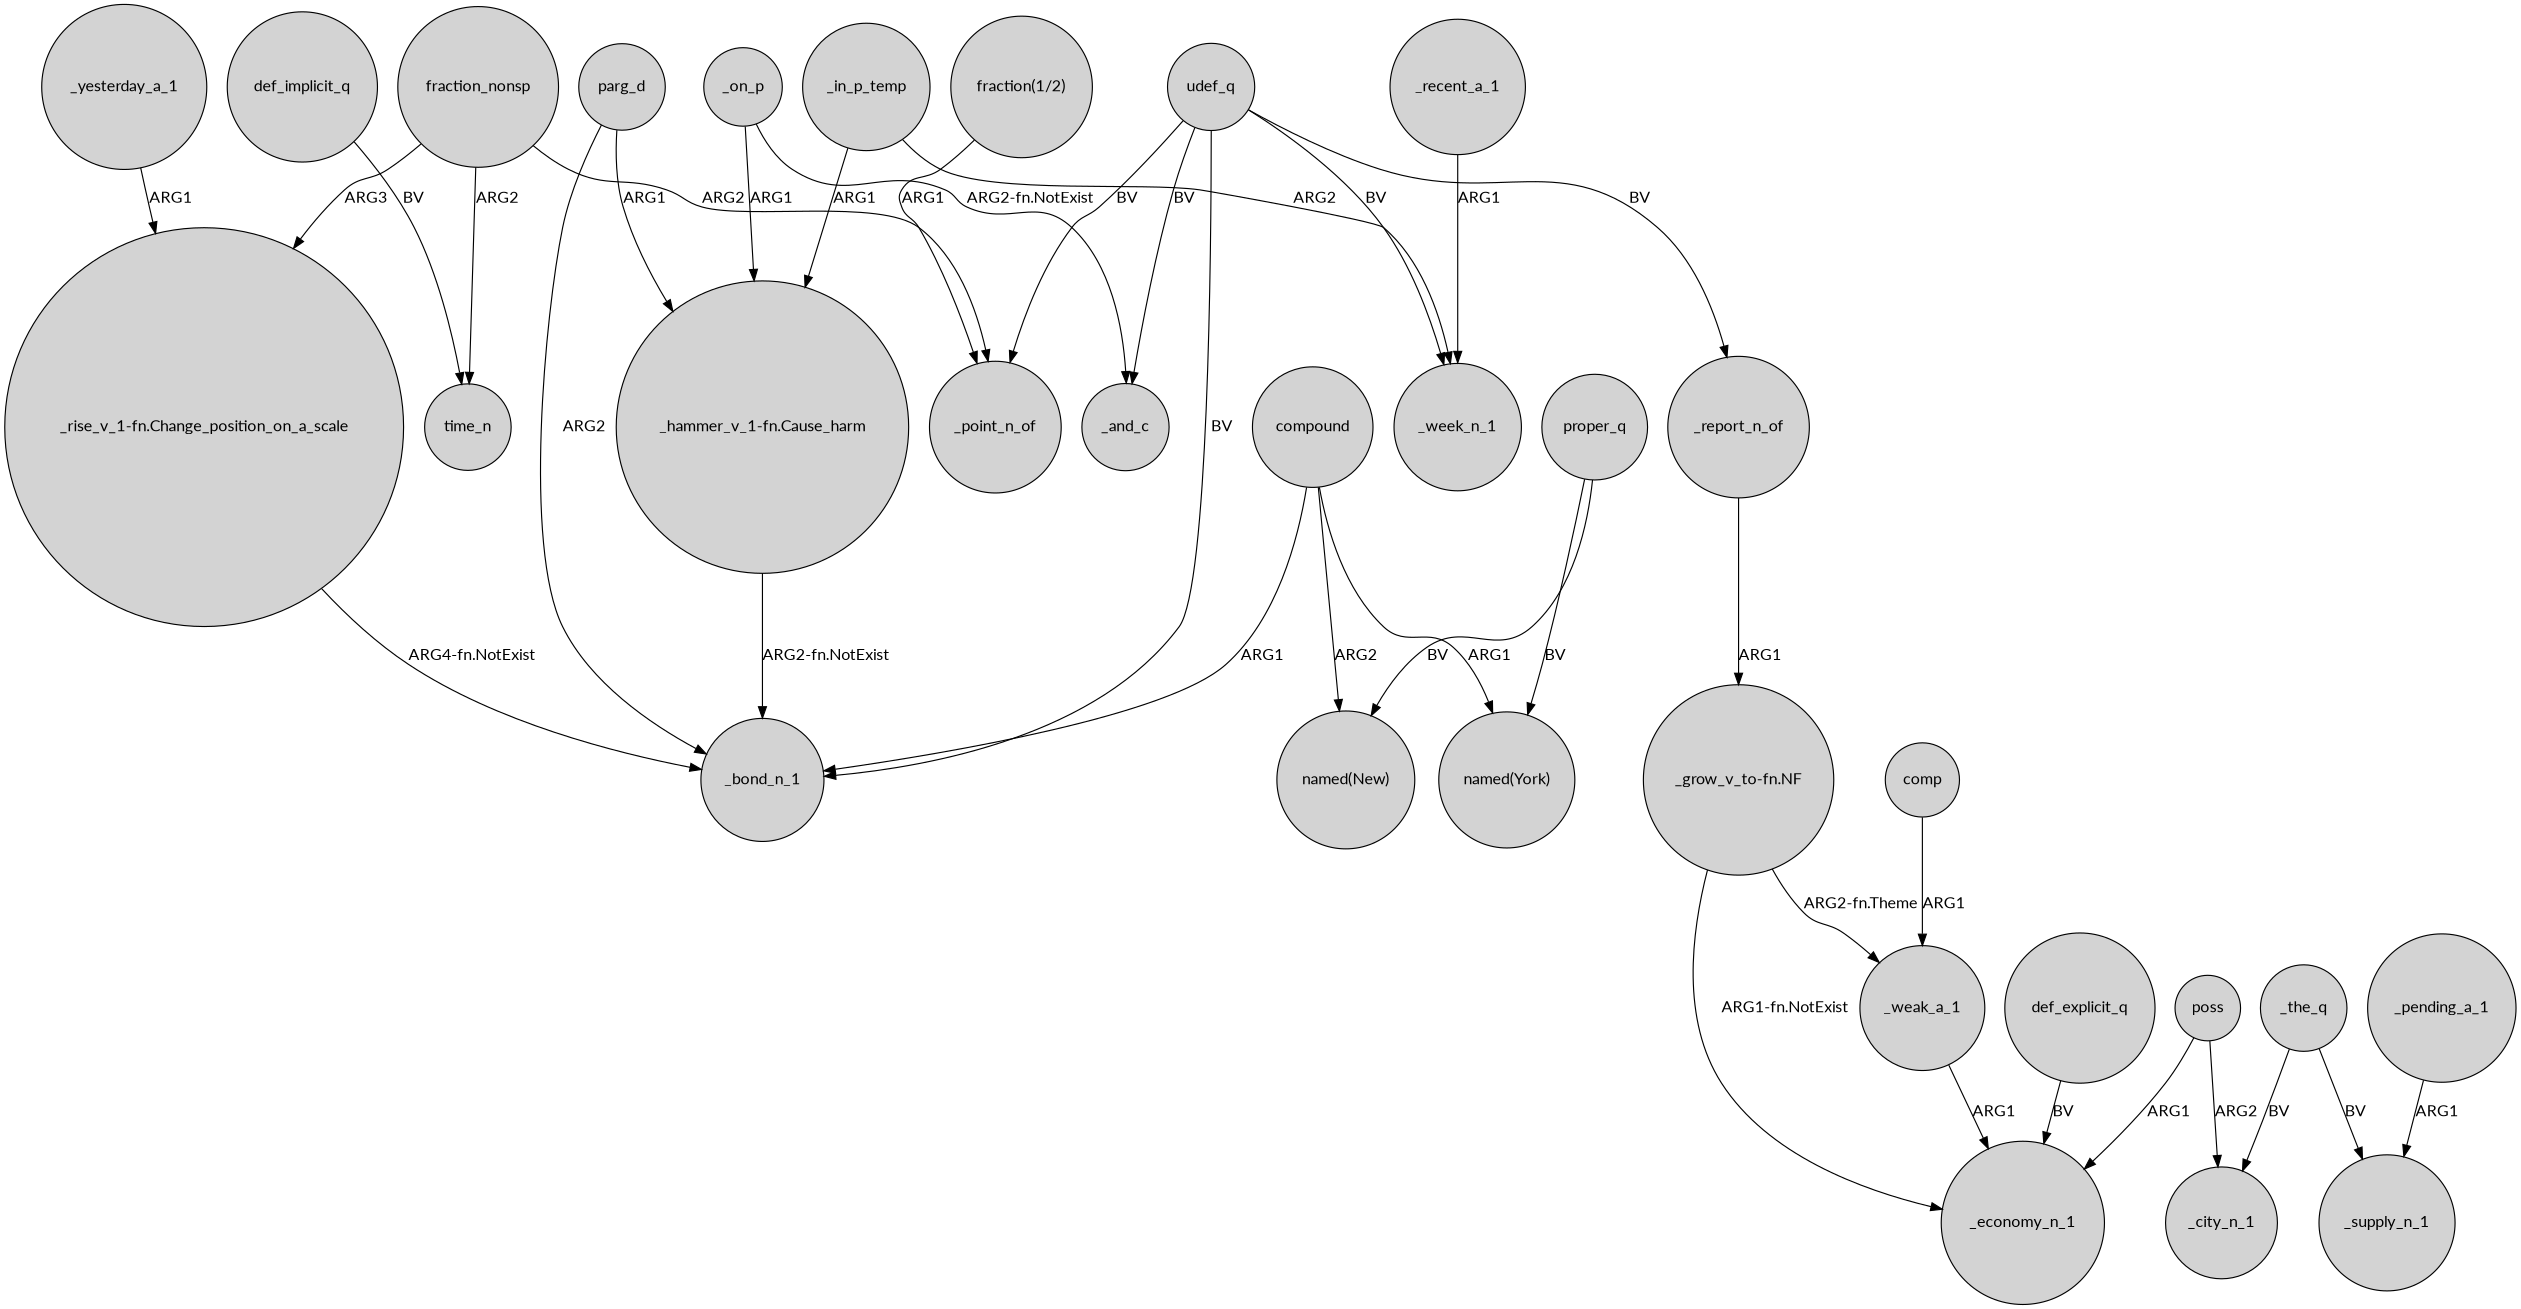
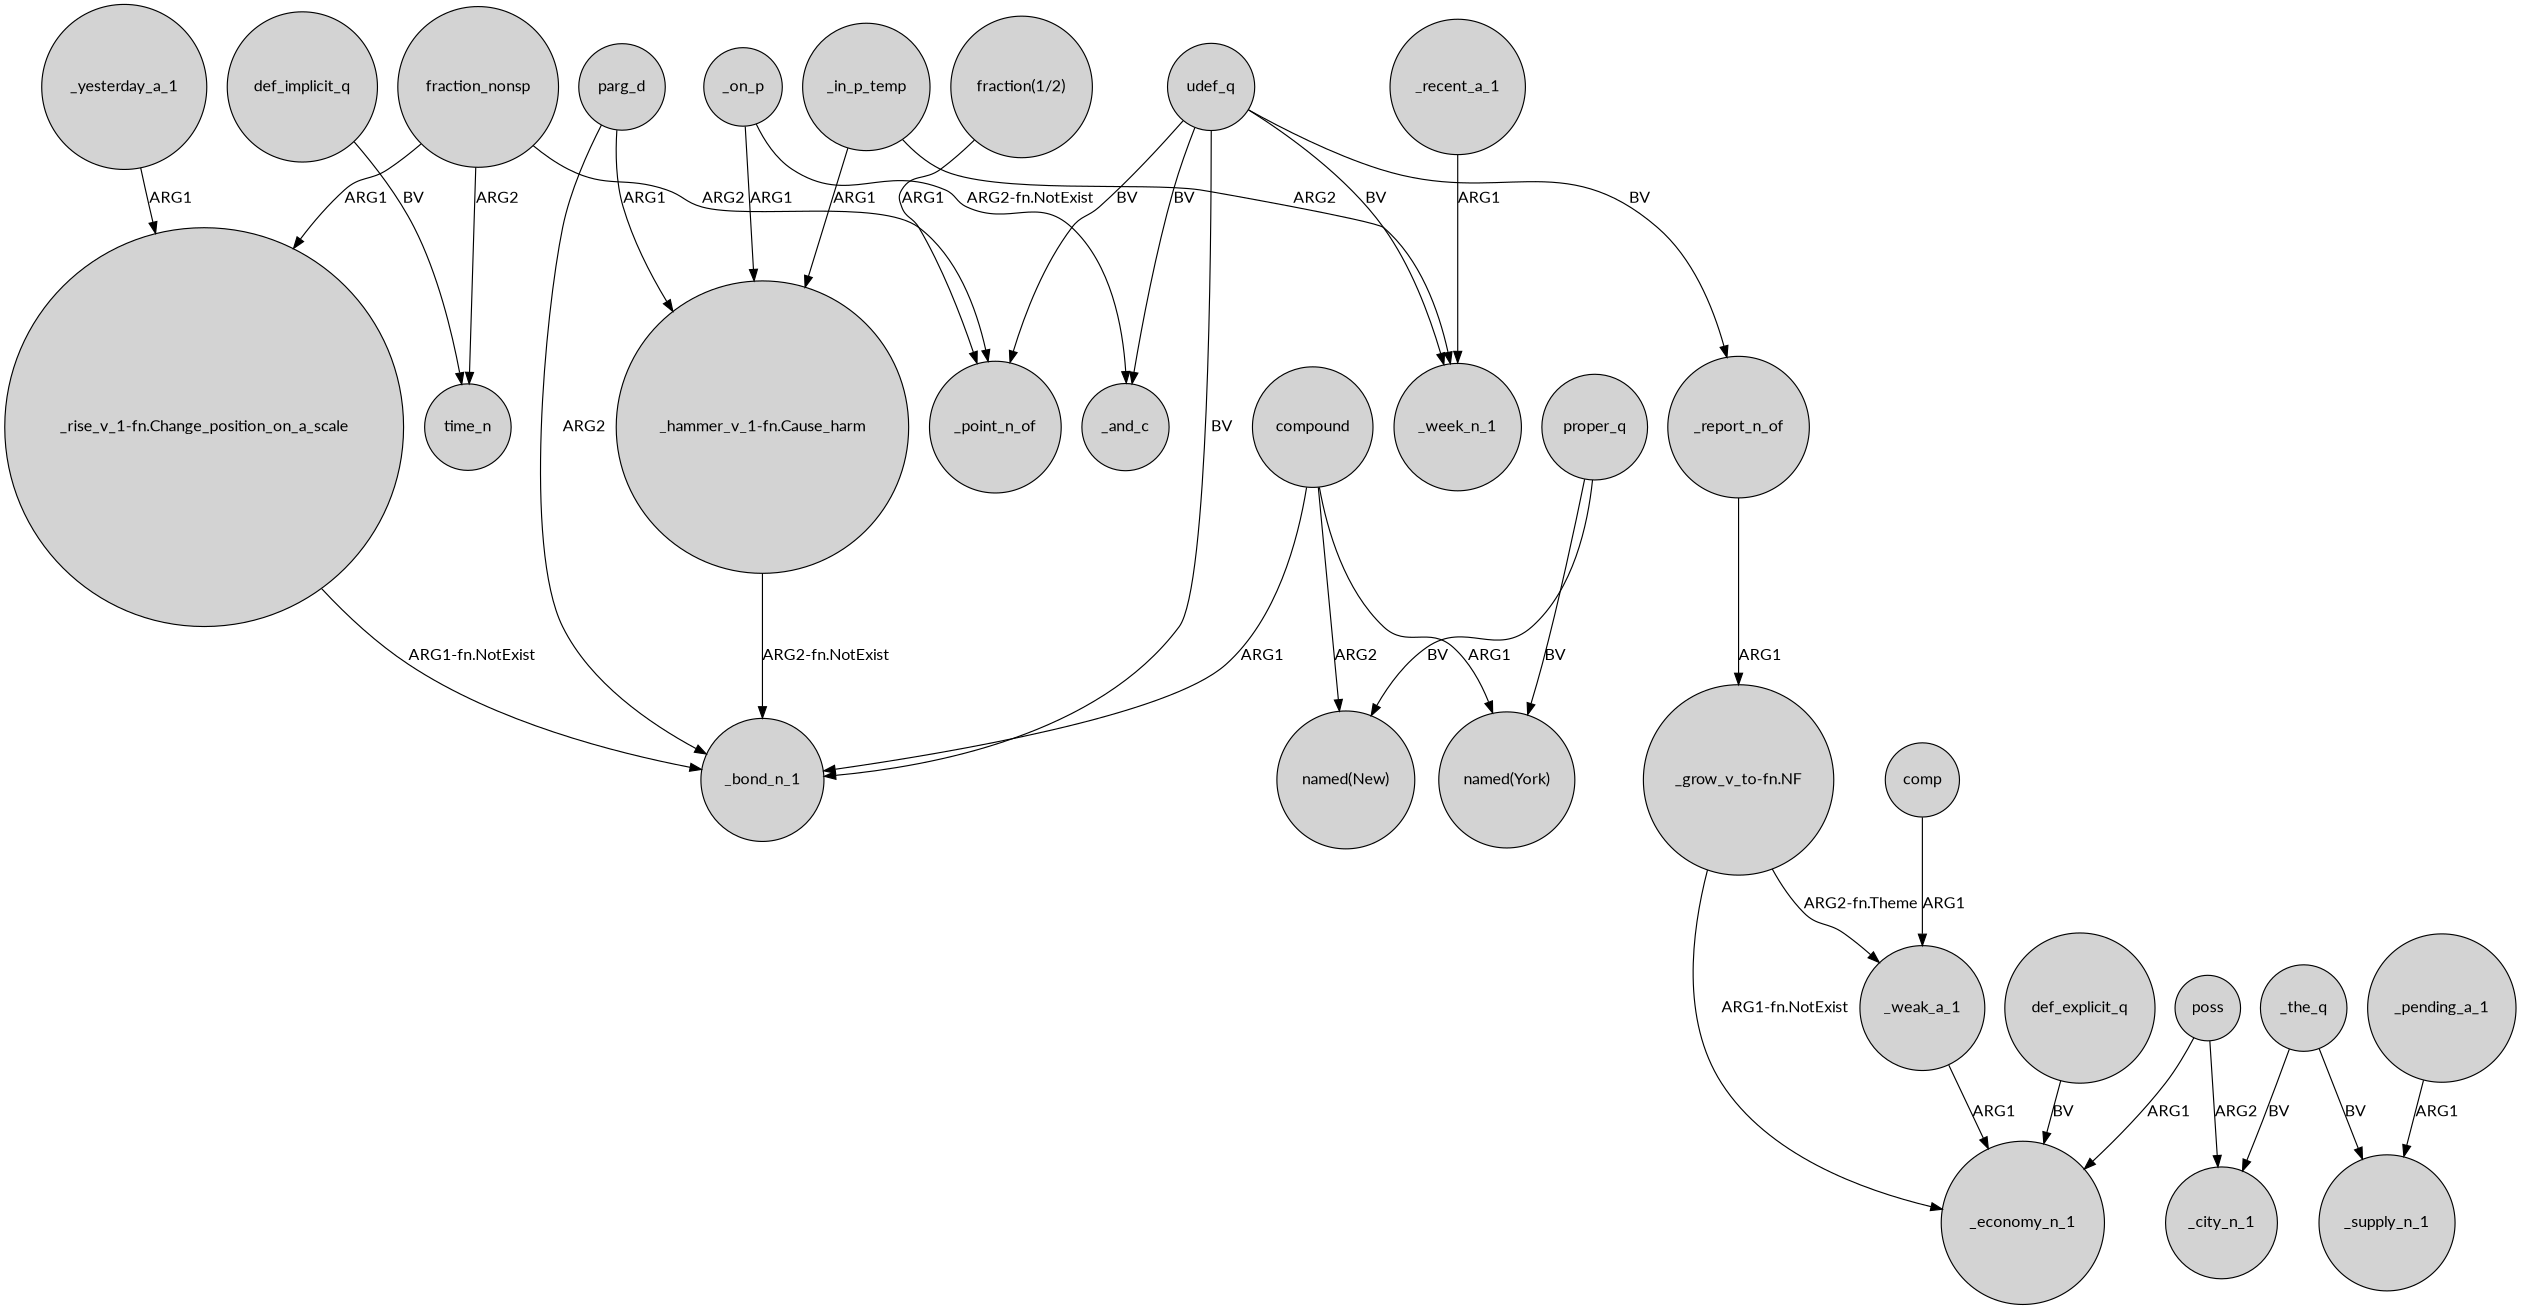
(366, 198) -> (366, 198)
(472, 656) -> (472, 656)
